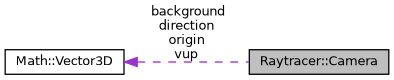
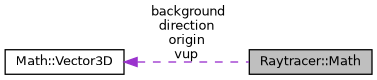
(319, 62) -> (311, 62)
